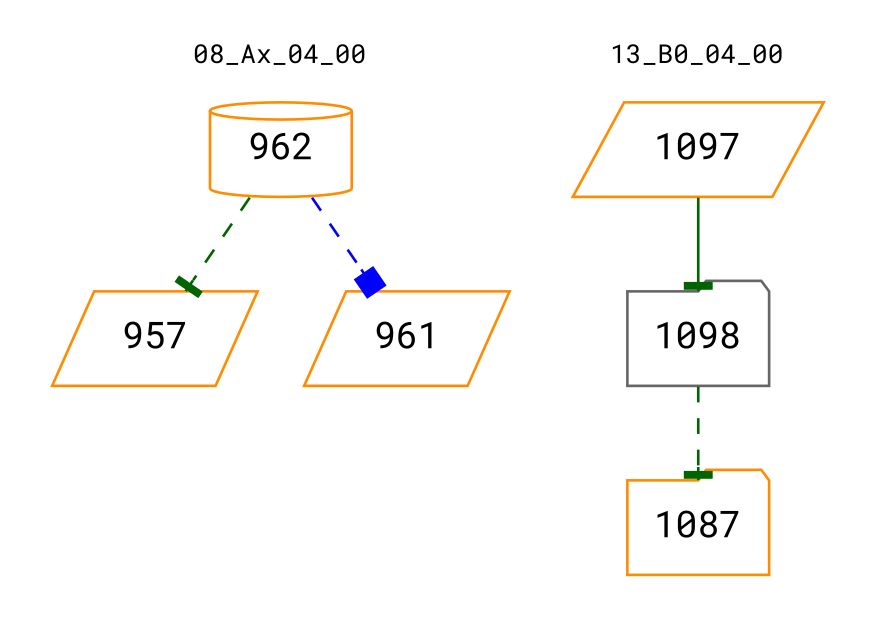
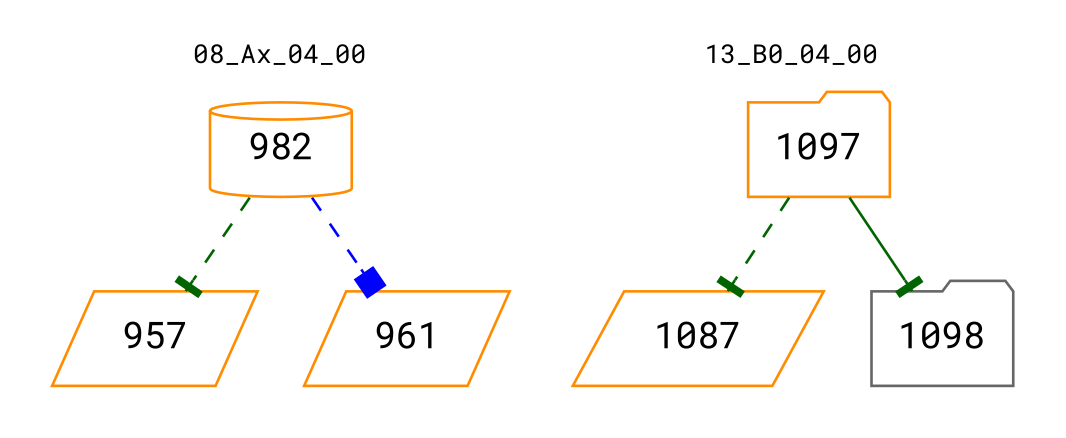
(281, 150) -> (281, 150)
(698, 150) -> (819, 150)
(698, 427) -> (762, 239)
(698, 528) -> (698, 339)
